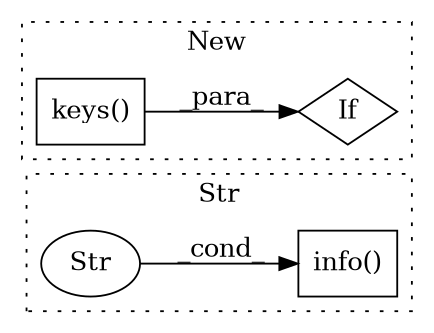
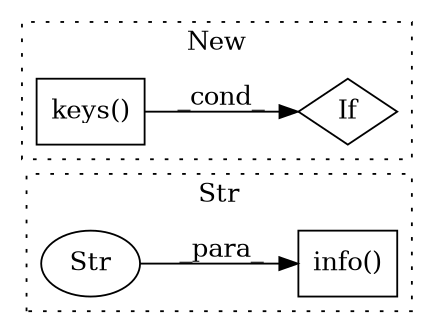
(221, 98) -> (221, 98)
(221, 250) -> (221, 250)
